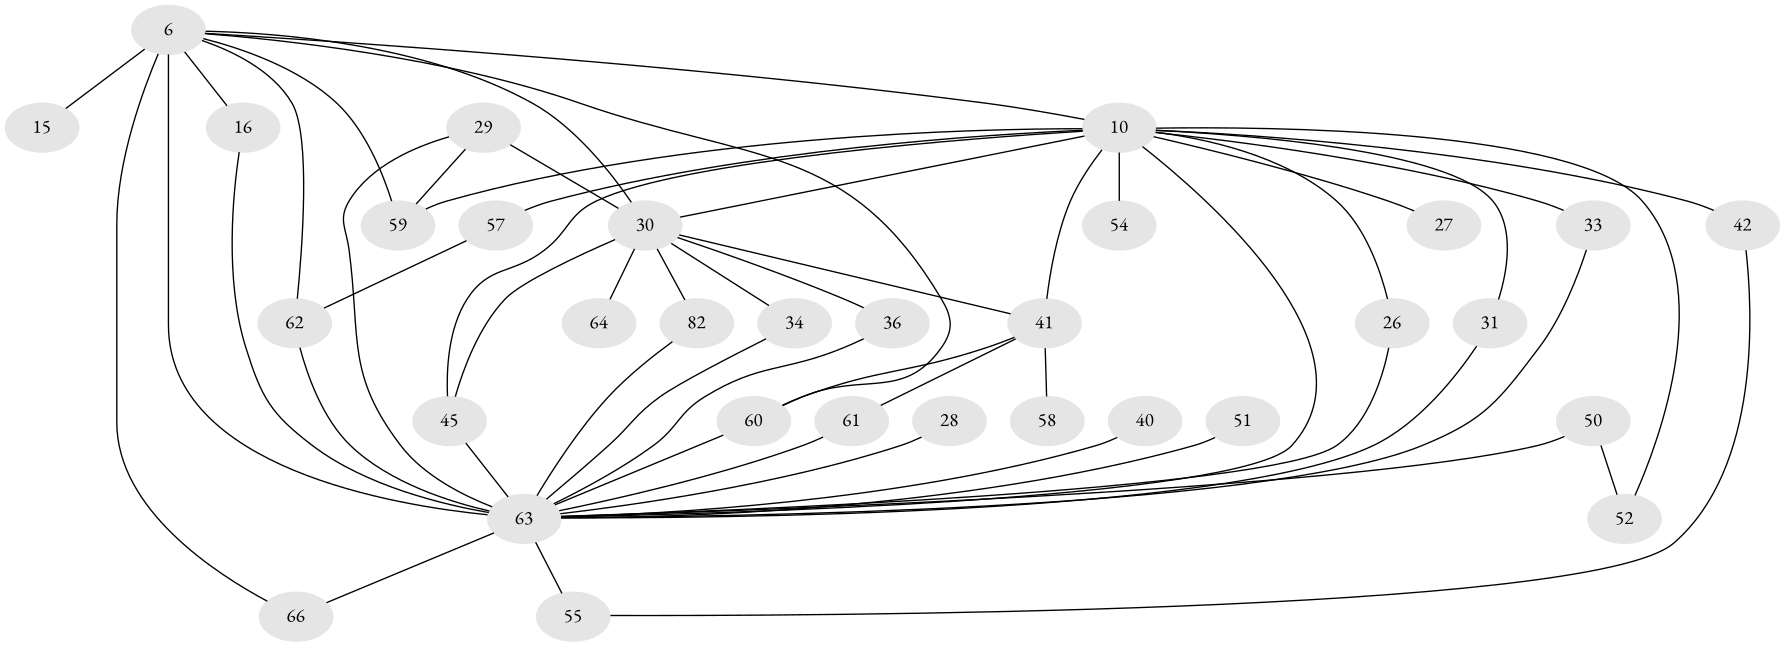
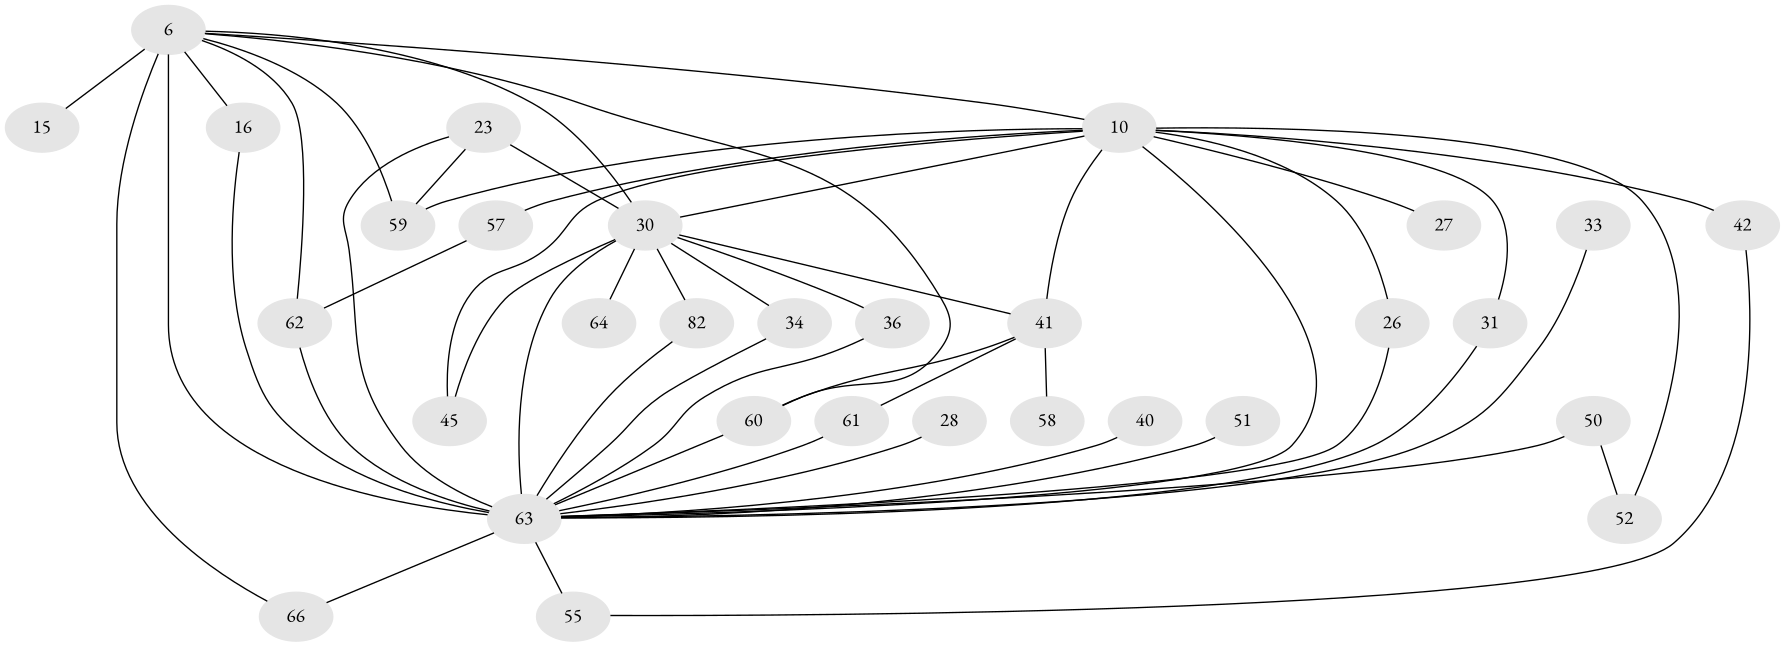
(484, 128) -> (484, 128)
(1362, 161) -> none
(1119, 225) -> none
(487, 470) -> (530, 350)
